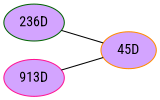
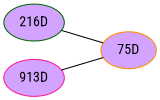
(34, 23) -> (34, 23)
(129, 50) -> (129, 50)
